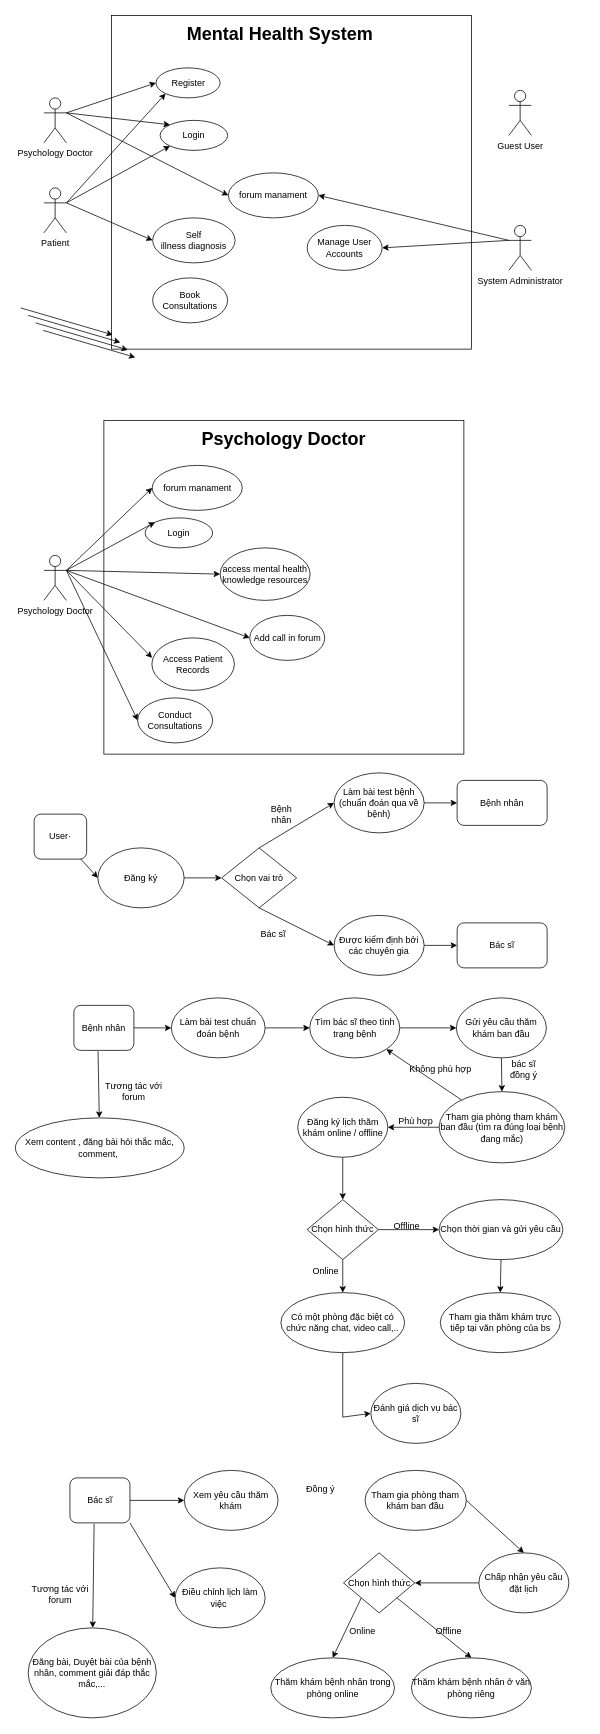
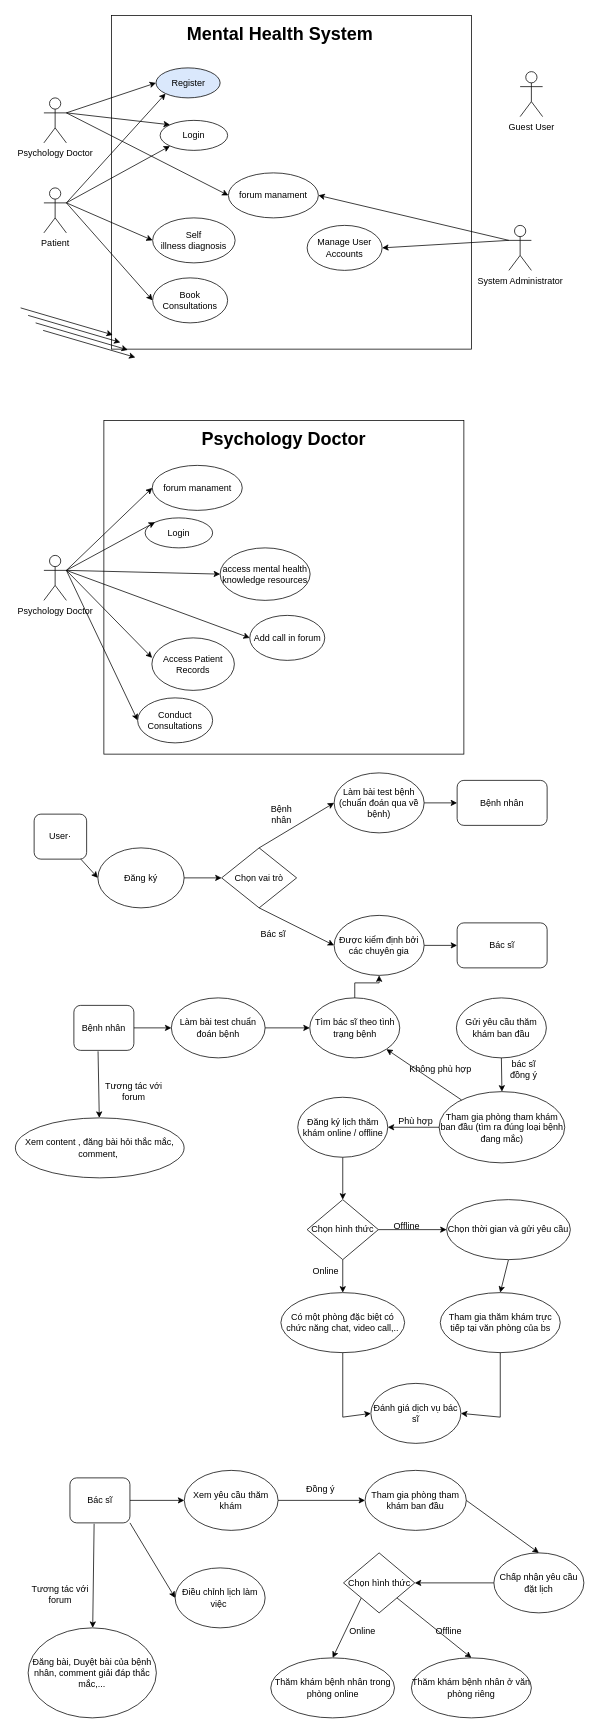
(188, 83) -> (188, 83)
(520, 113) -> (531, 94)
none -> (108, 250)
(450, 1028) -> (355, 990)
(501, 1230) -> (509, 1230)
none -> (500, 1402)
none -> (319, 1500)
(524, 1583) -> (539, 1583)
